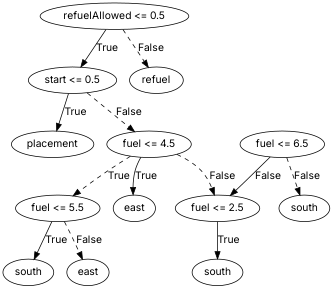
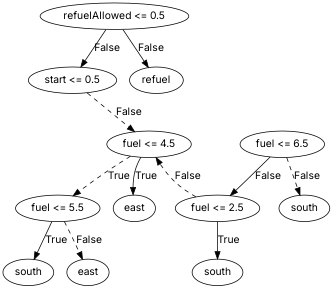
(134, 45) -> (134, 45)
(107, 48) -> (107, 48)
(53, 144) -> none
(198, 168) -> (176, 183)
